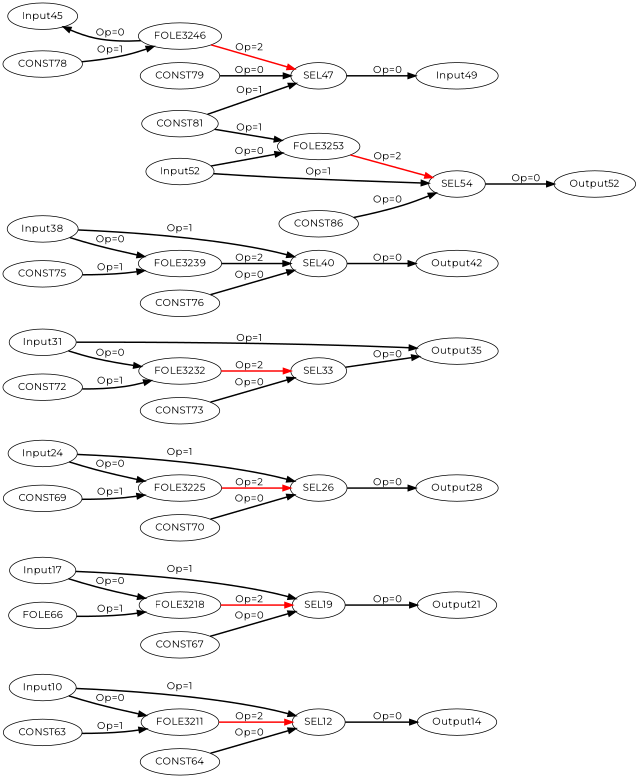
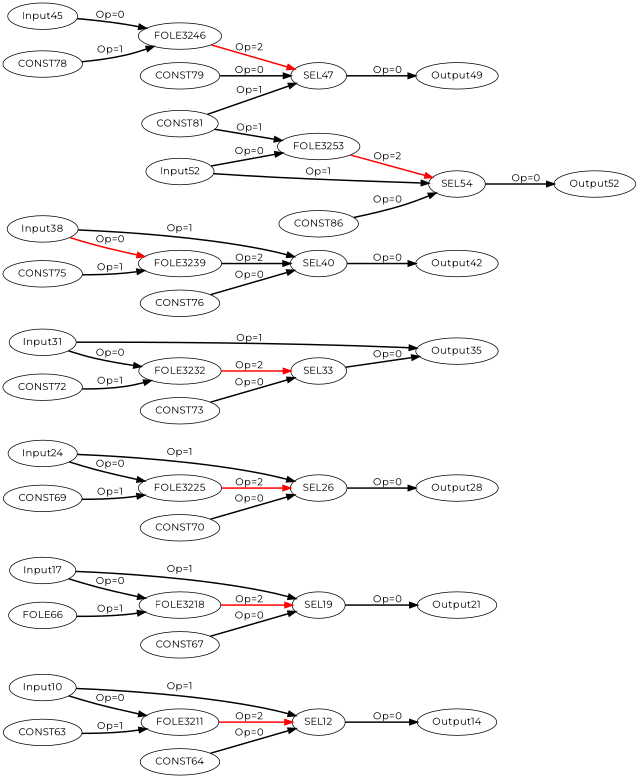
(105, 40) -> (108, 22)
(457, 76) -> (457, 76)
(103, 247) -> (103, 247)
